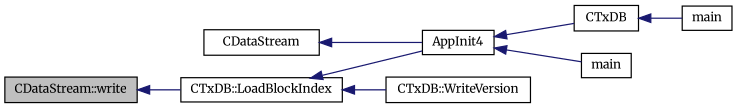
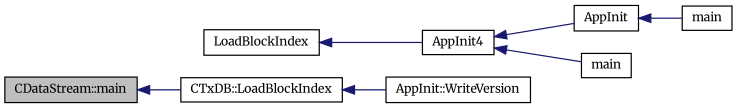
(606, 18) -> (606, 18)
(262, 42) -> (262, 42)
(372, 63) -> none
(71, 90) -> (71, 90)
(458, 90) -> (458, 90)
